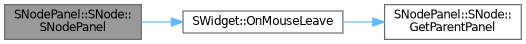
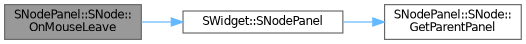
(73, 22) -> (73, 22)
(263, 22) -> (263, 22)
